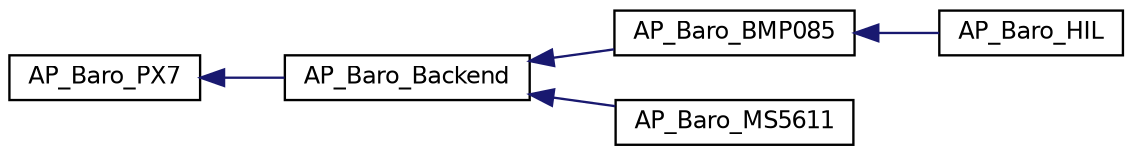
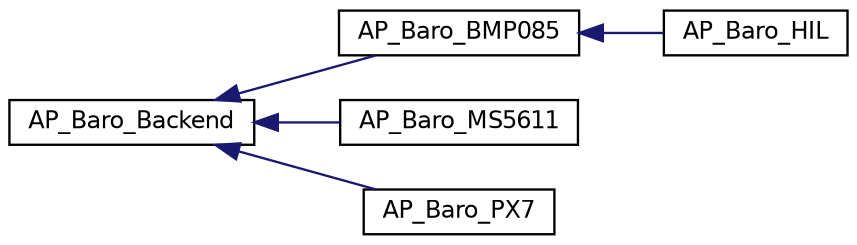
(254, 78) -> (307, 170)
